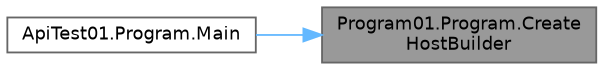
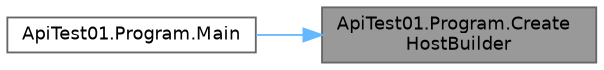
(459, 35) -> (459, 35)
